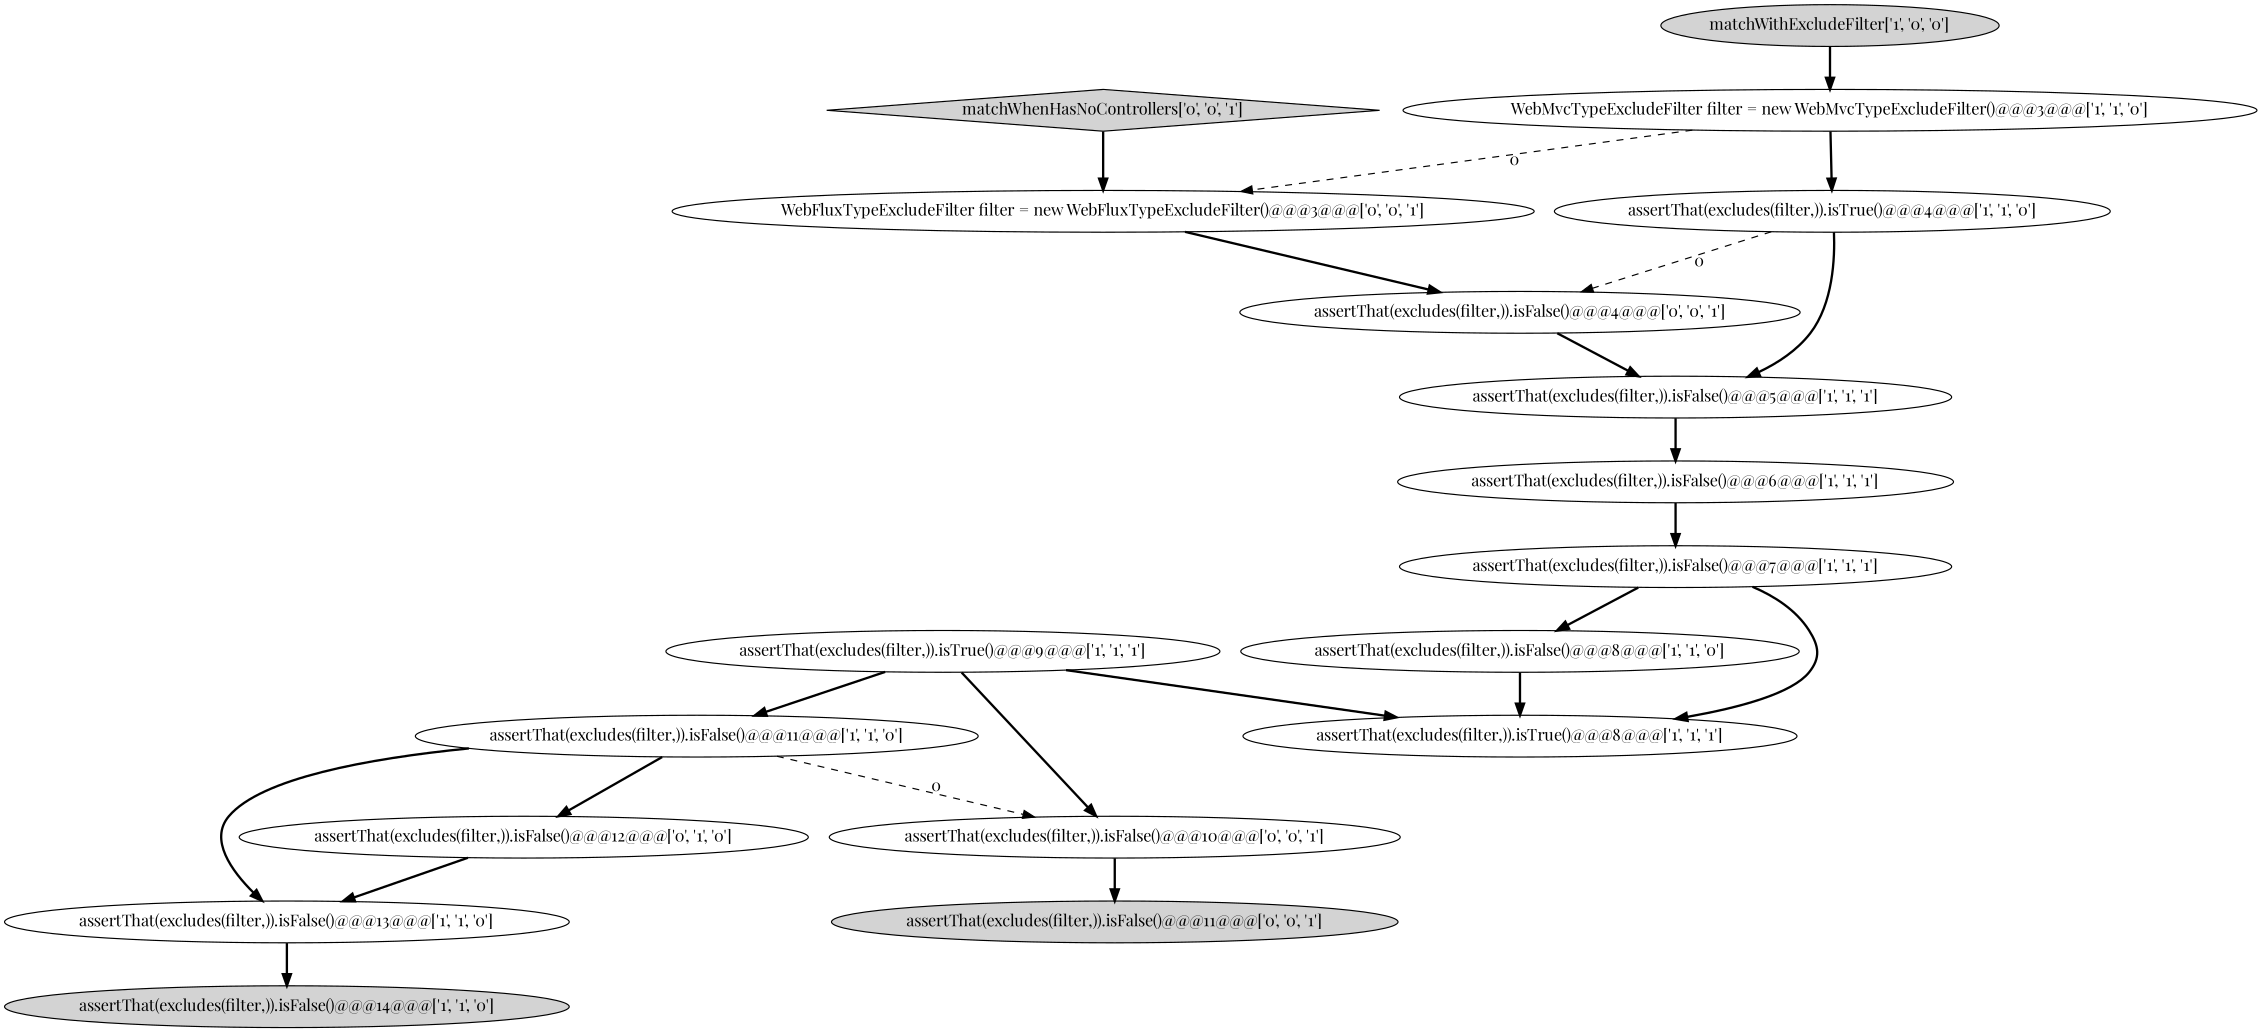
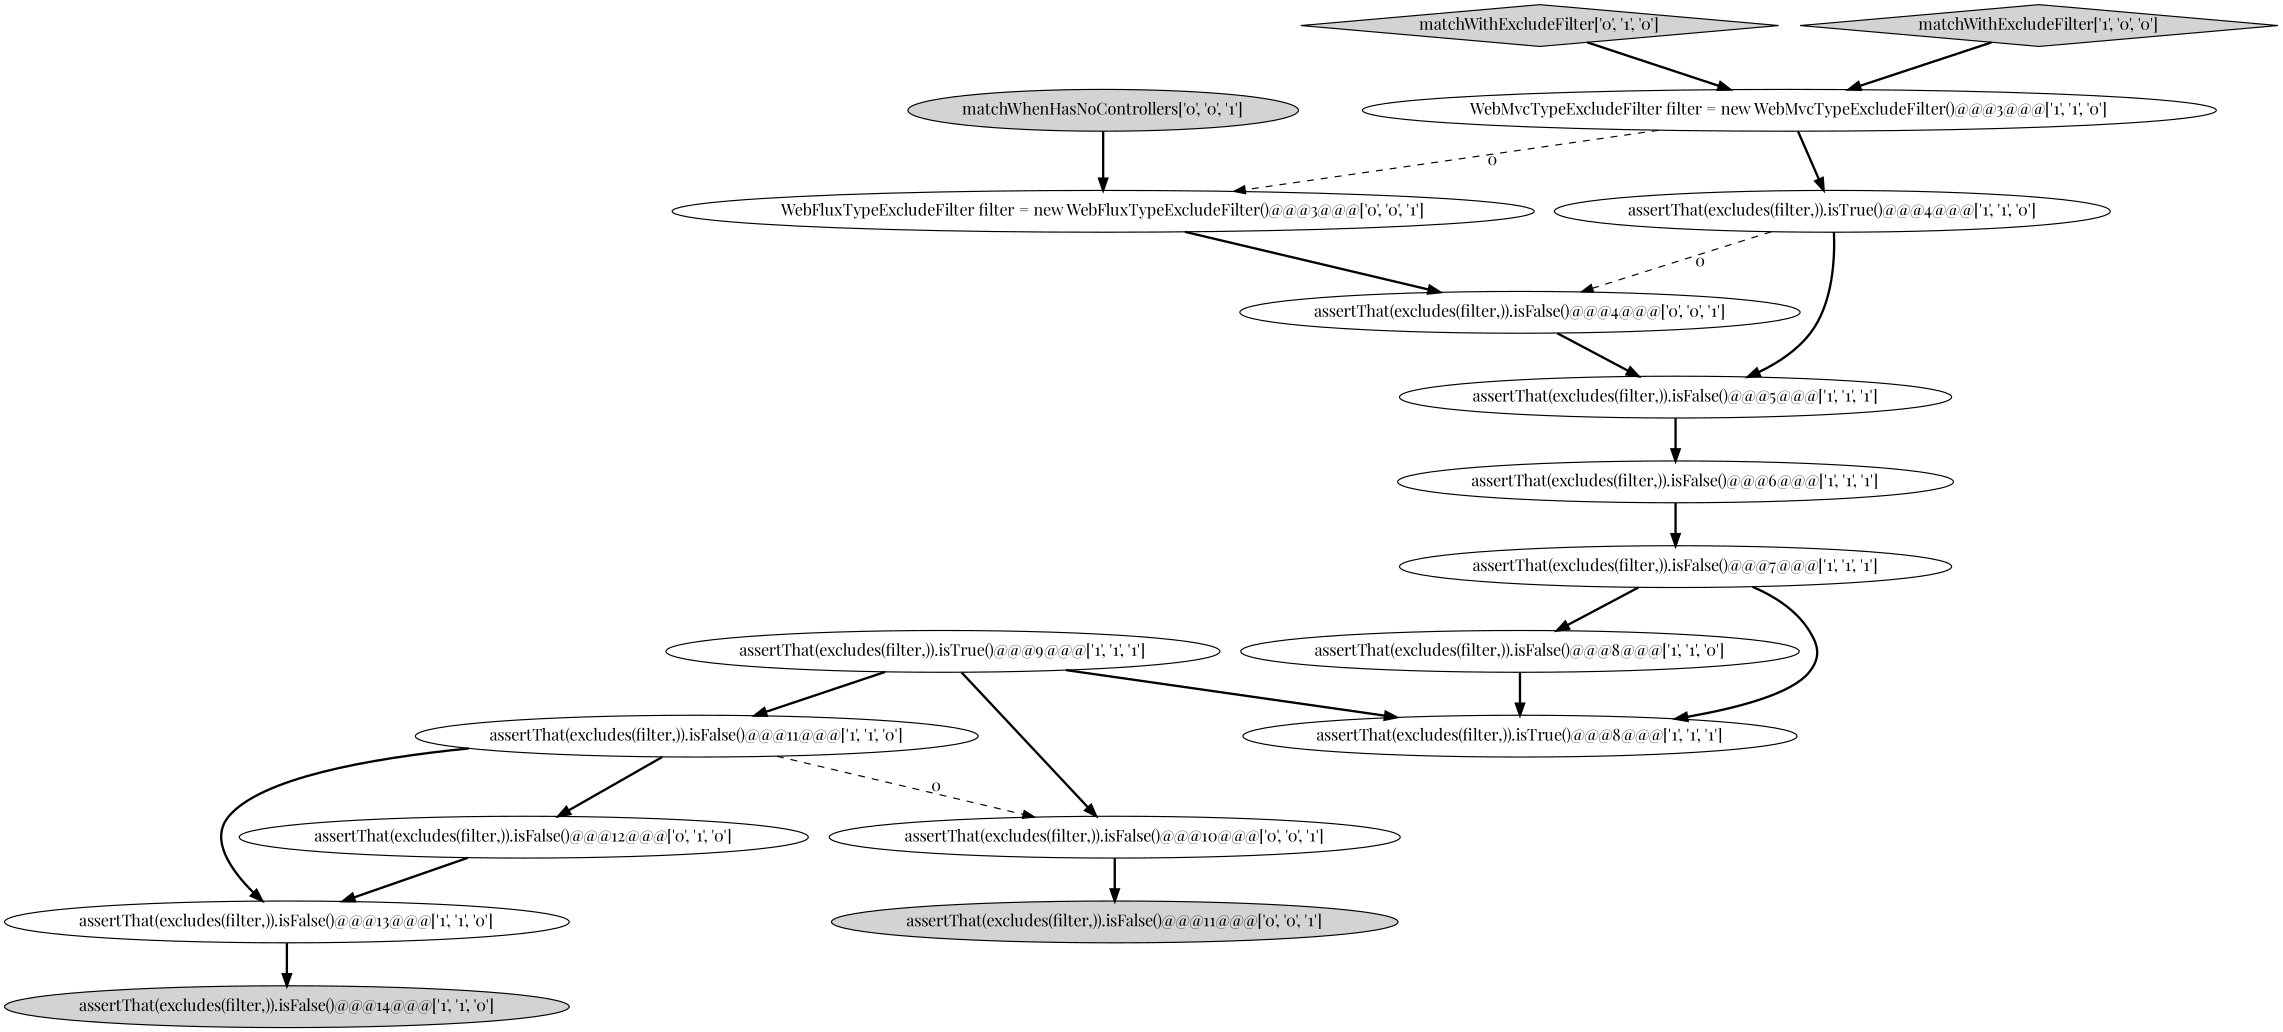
none -> (1540, 26)
(1830, 26) -> (2039, 26)
(1103, 110) -> (1103, 110)
